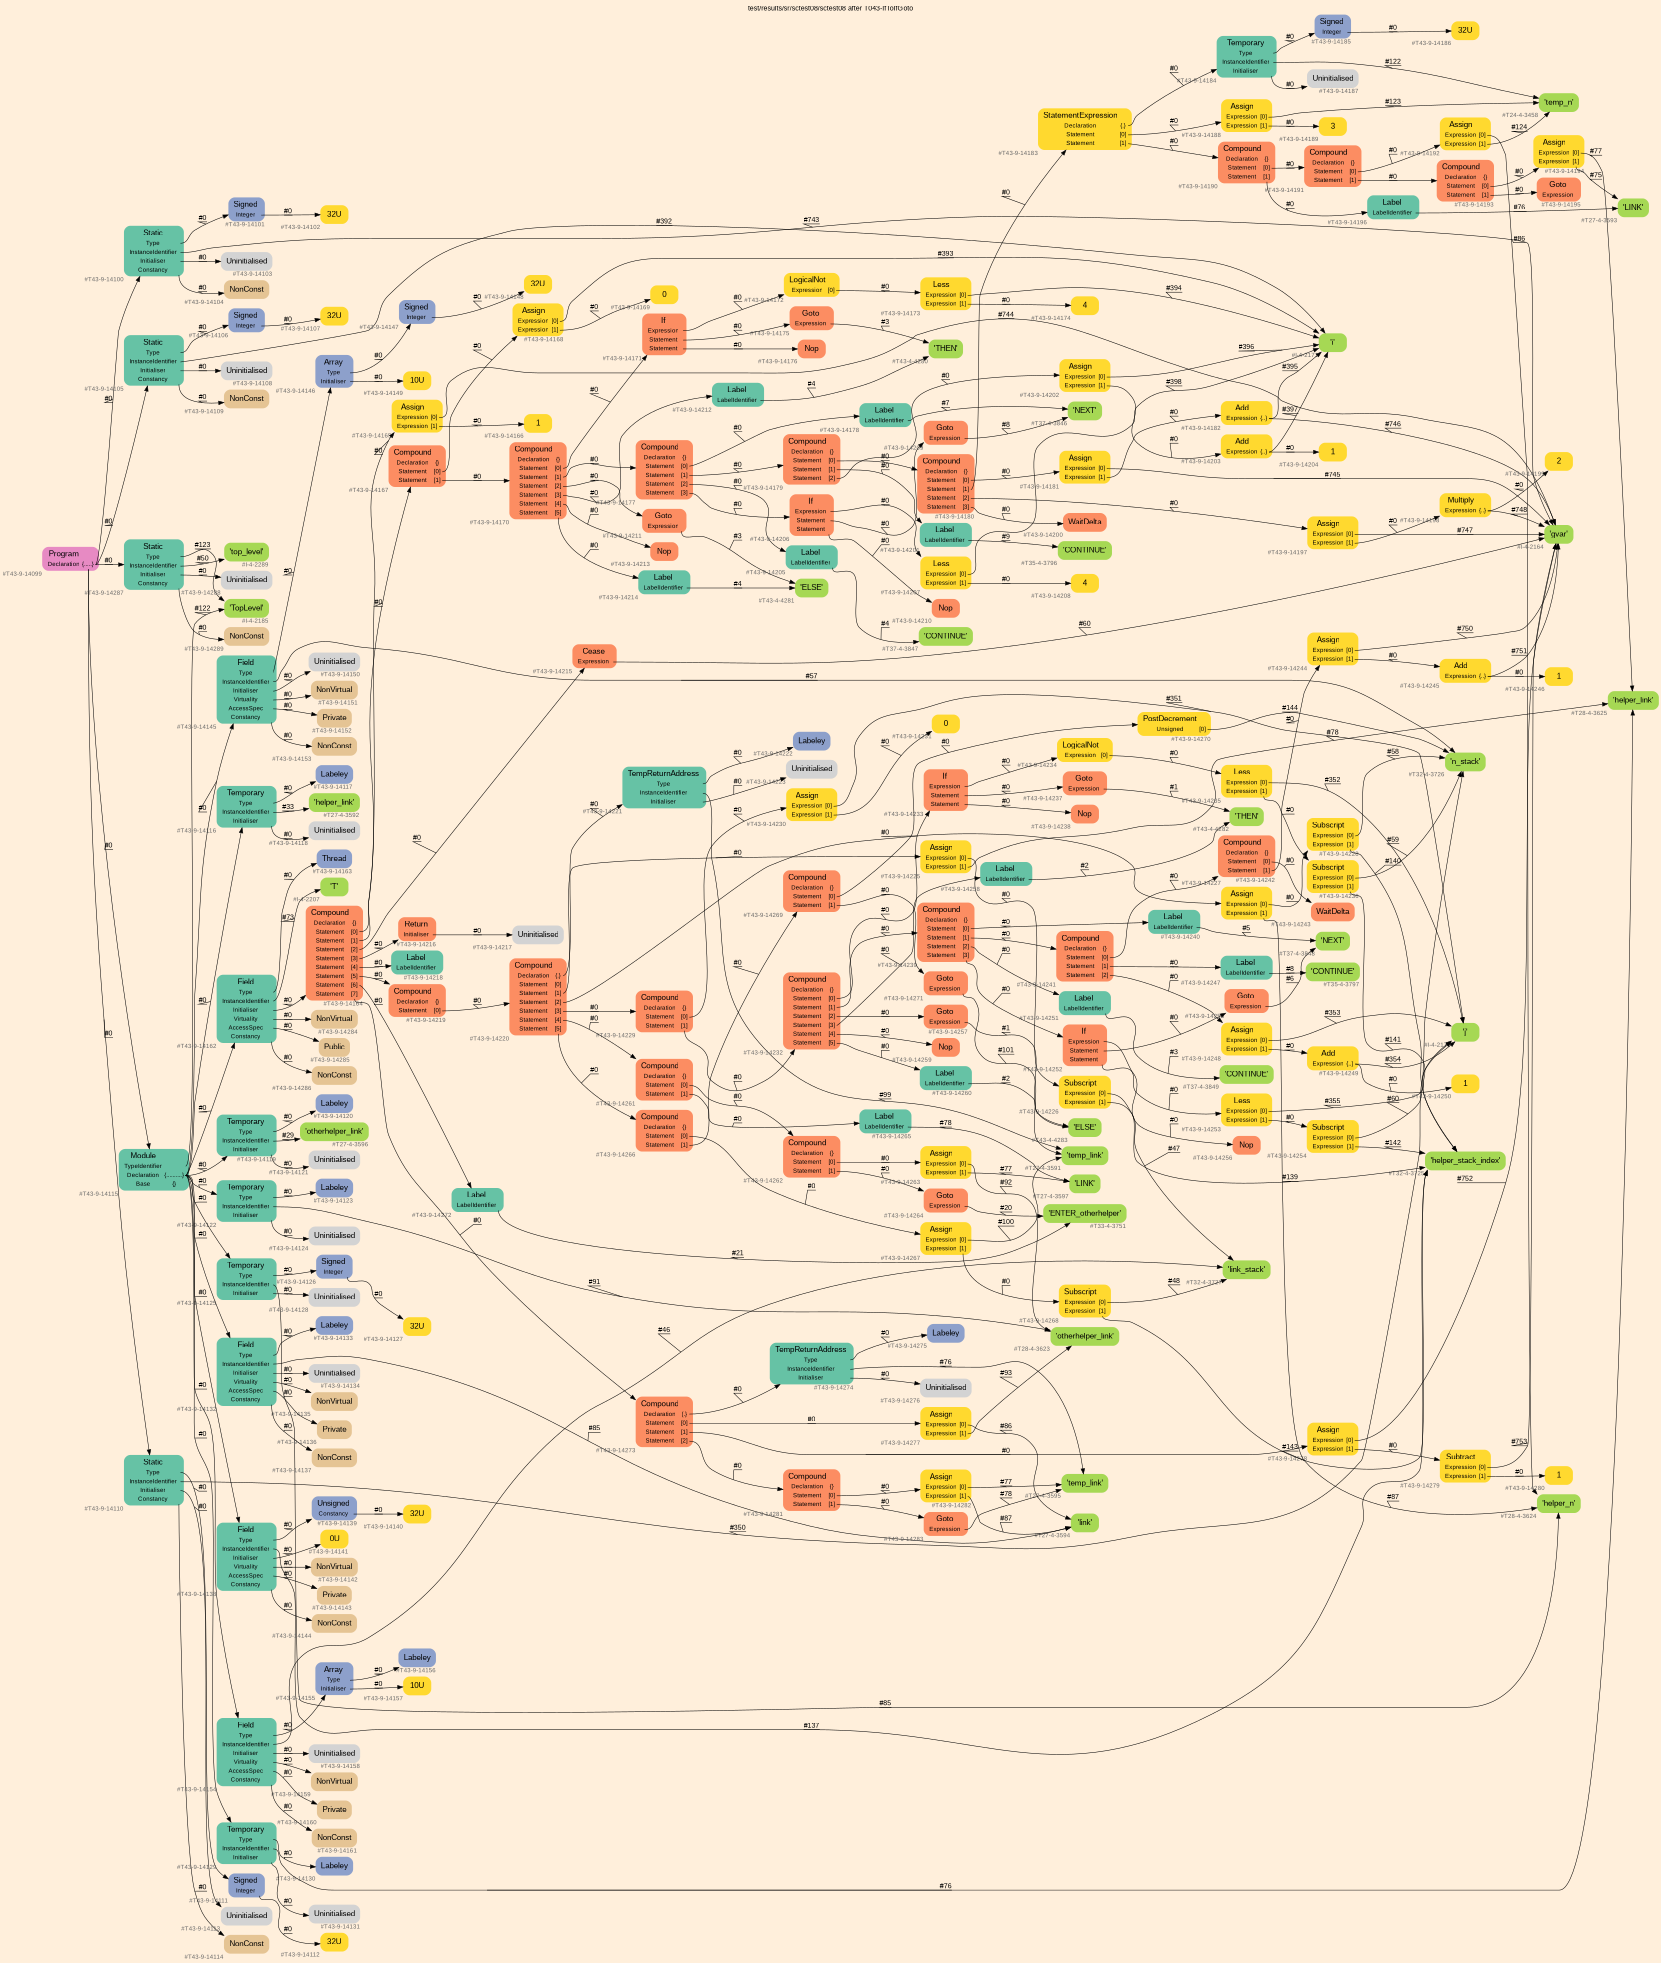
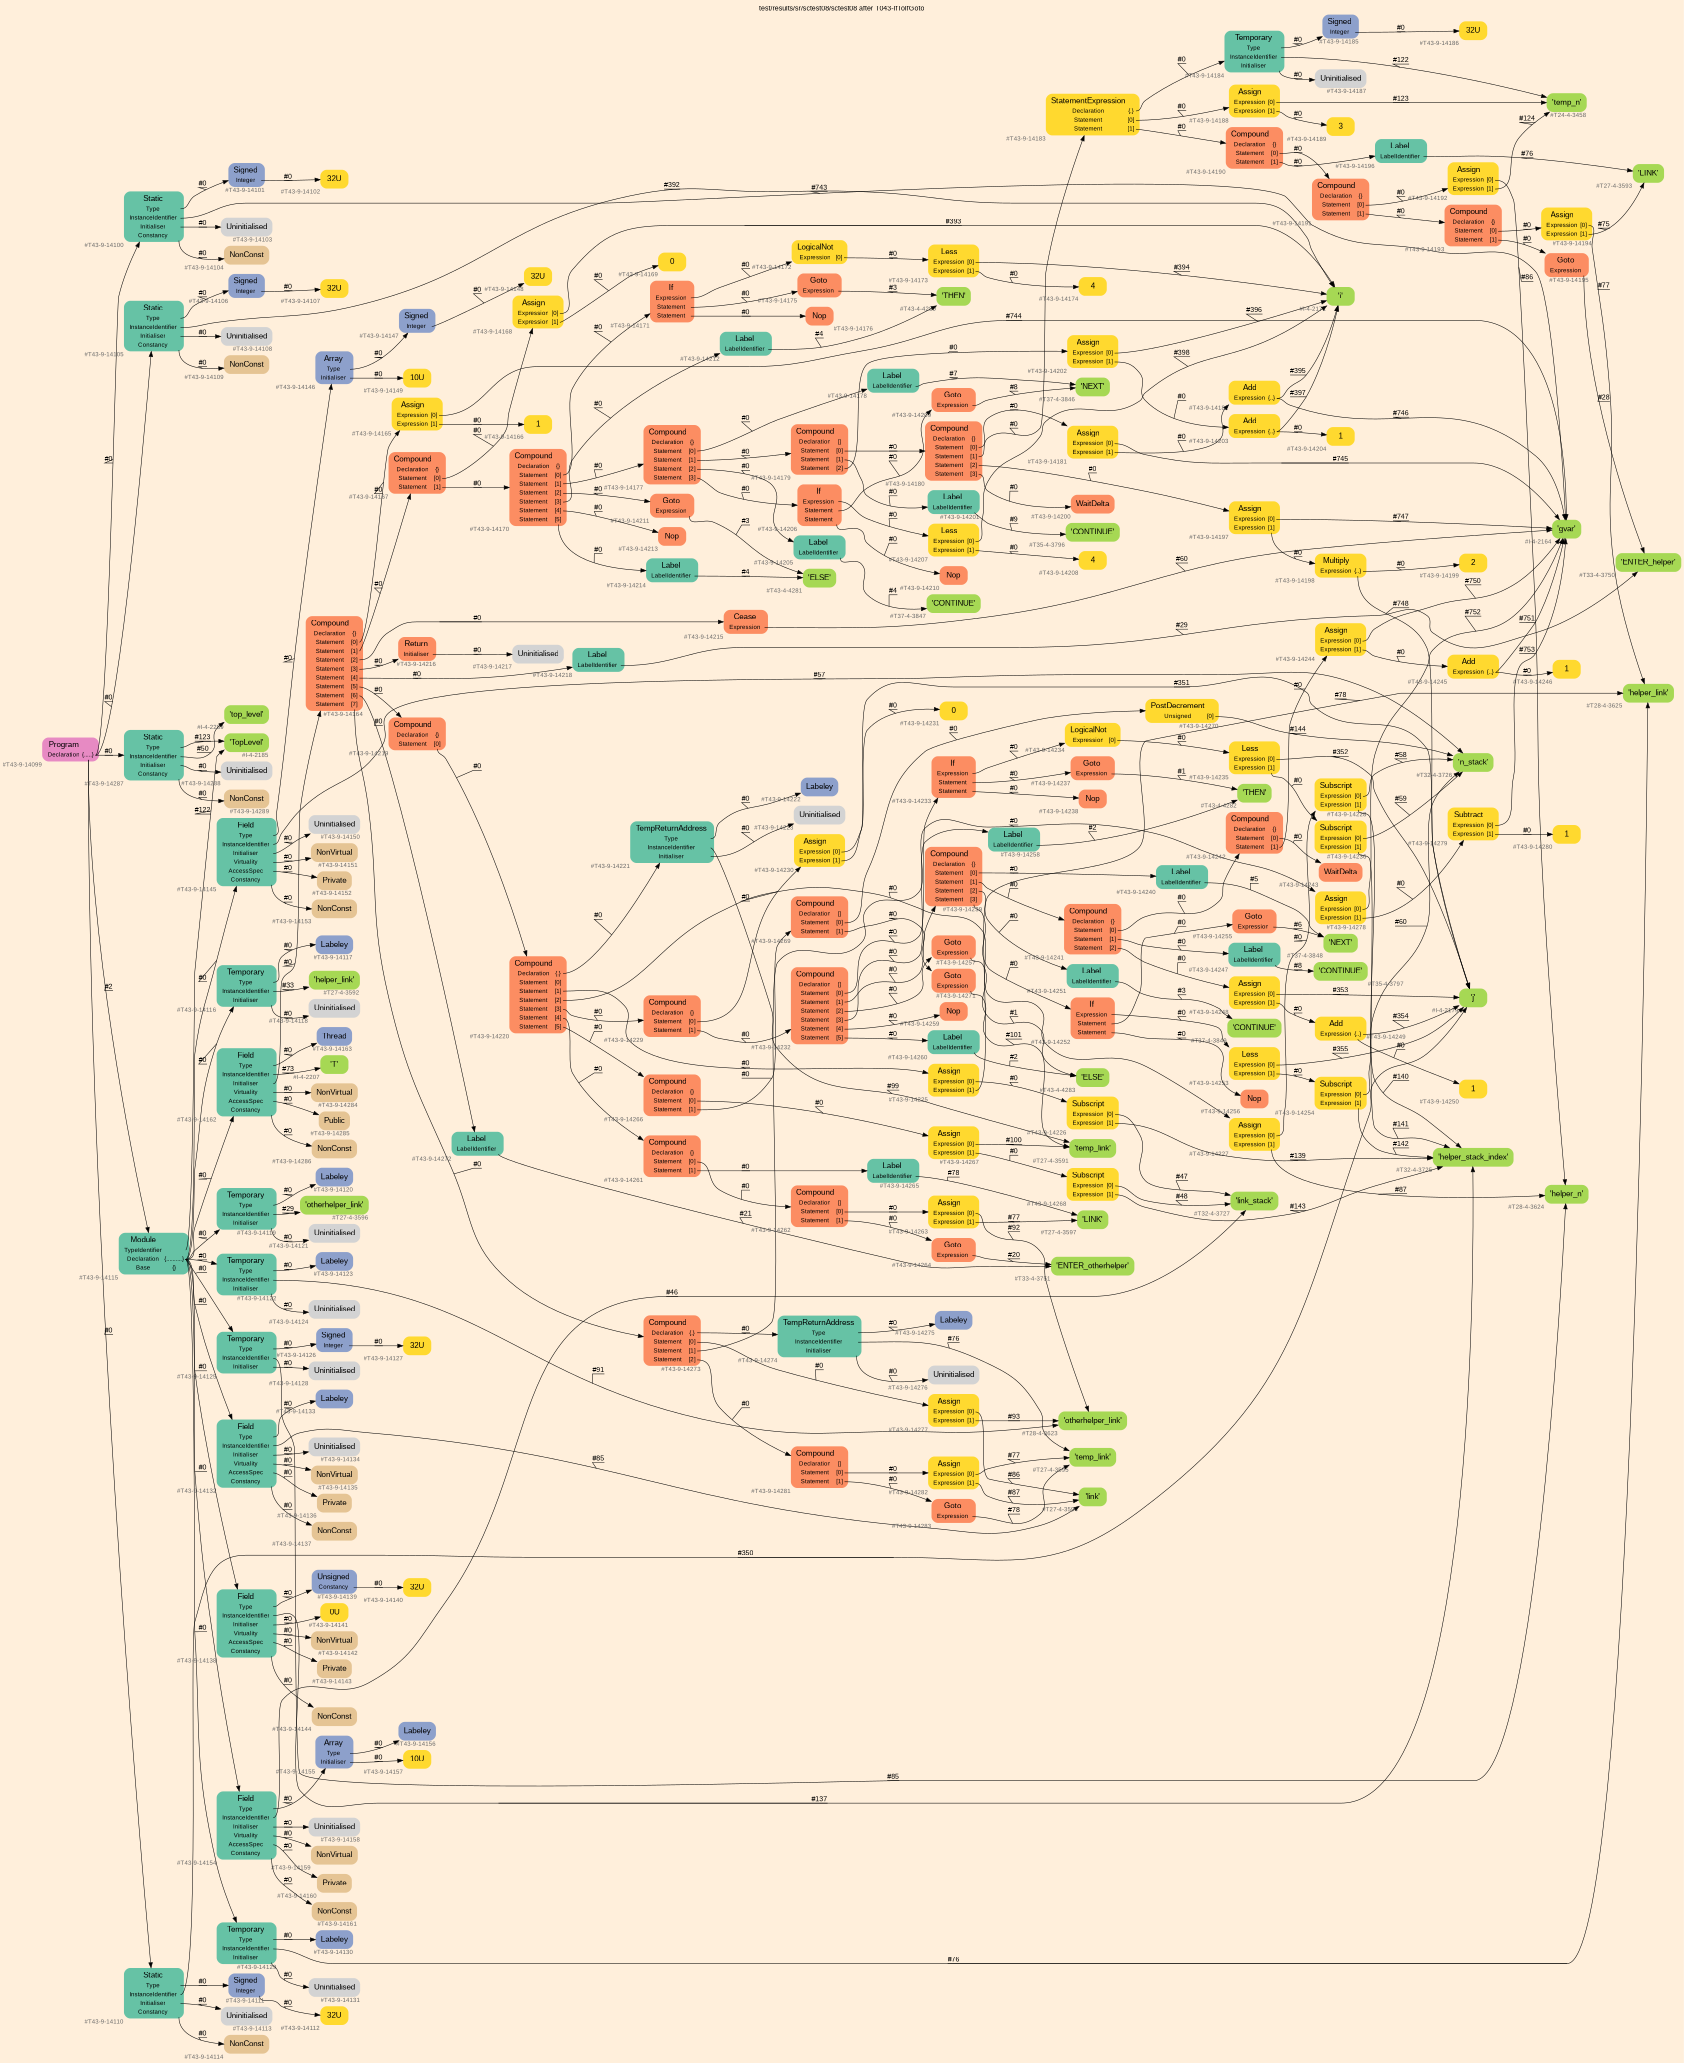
(1514, 515) -> (1432, 743)
none -> (1648, 562)
(109, 846) -> (109, 987)
